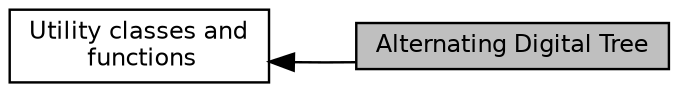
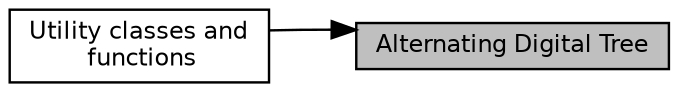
(325, 62) -> (301, 30)
